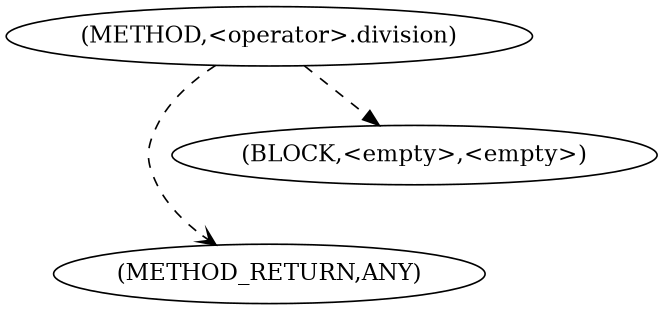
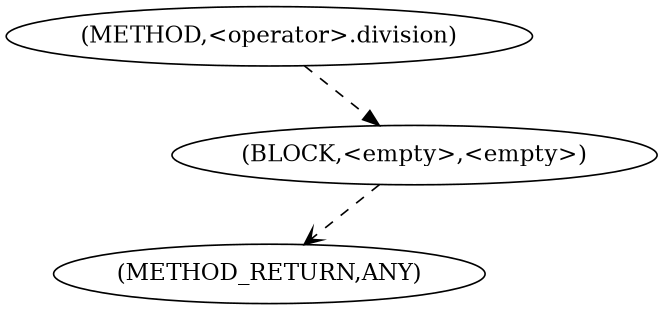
(149, 147) -> (348, 209)
